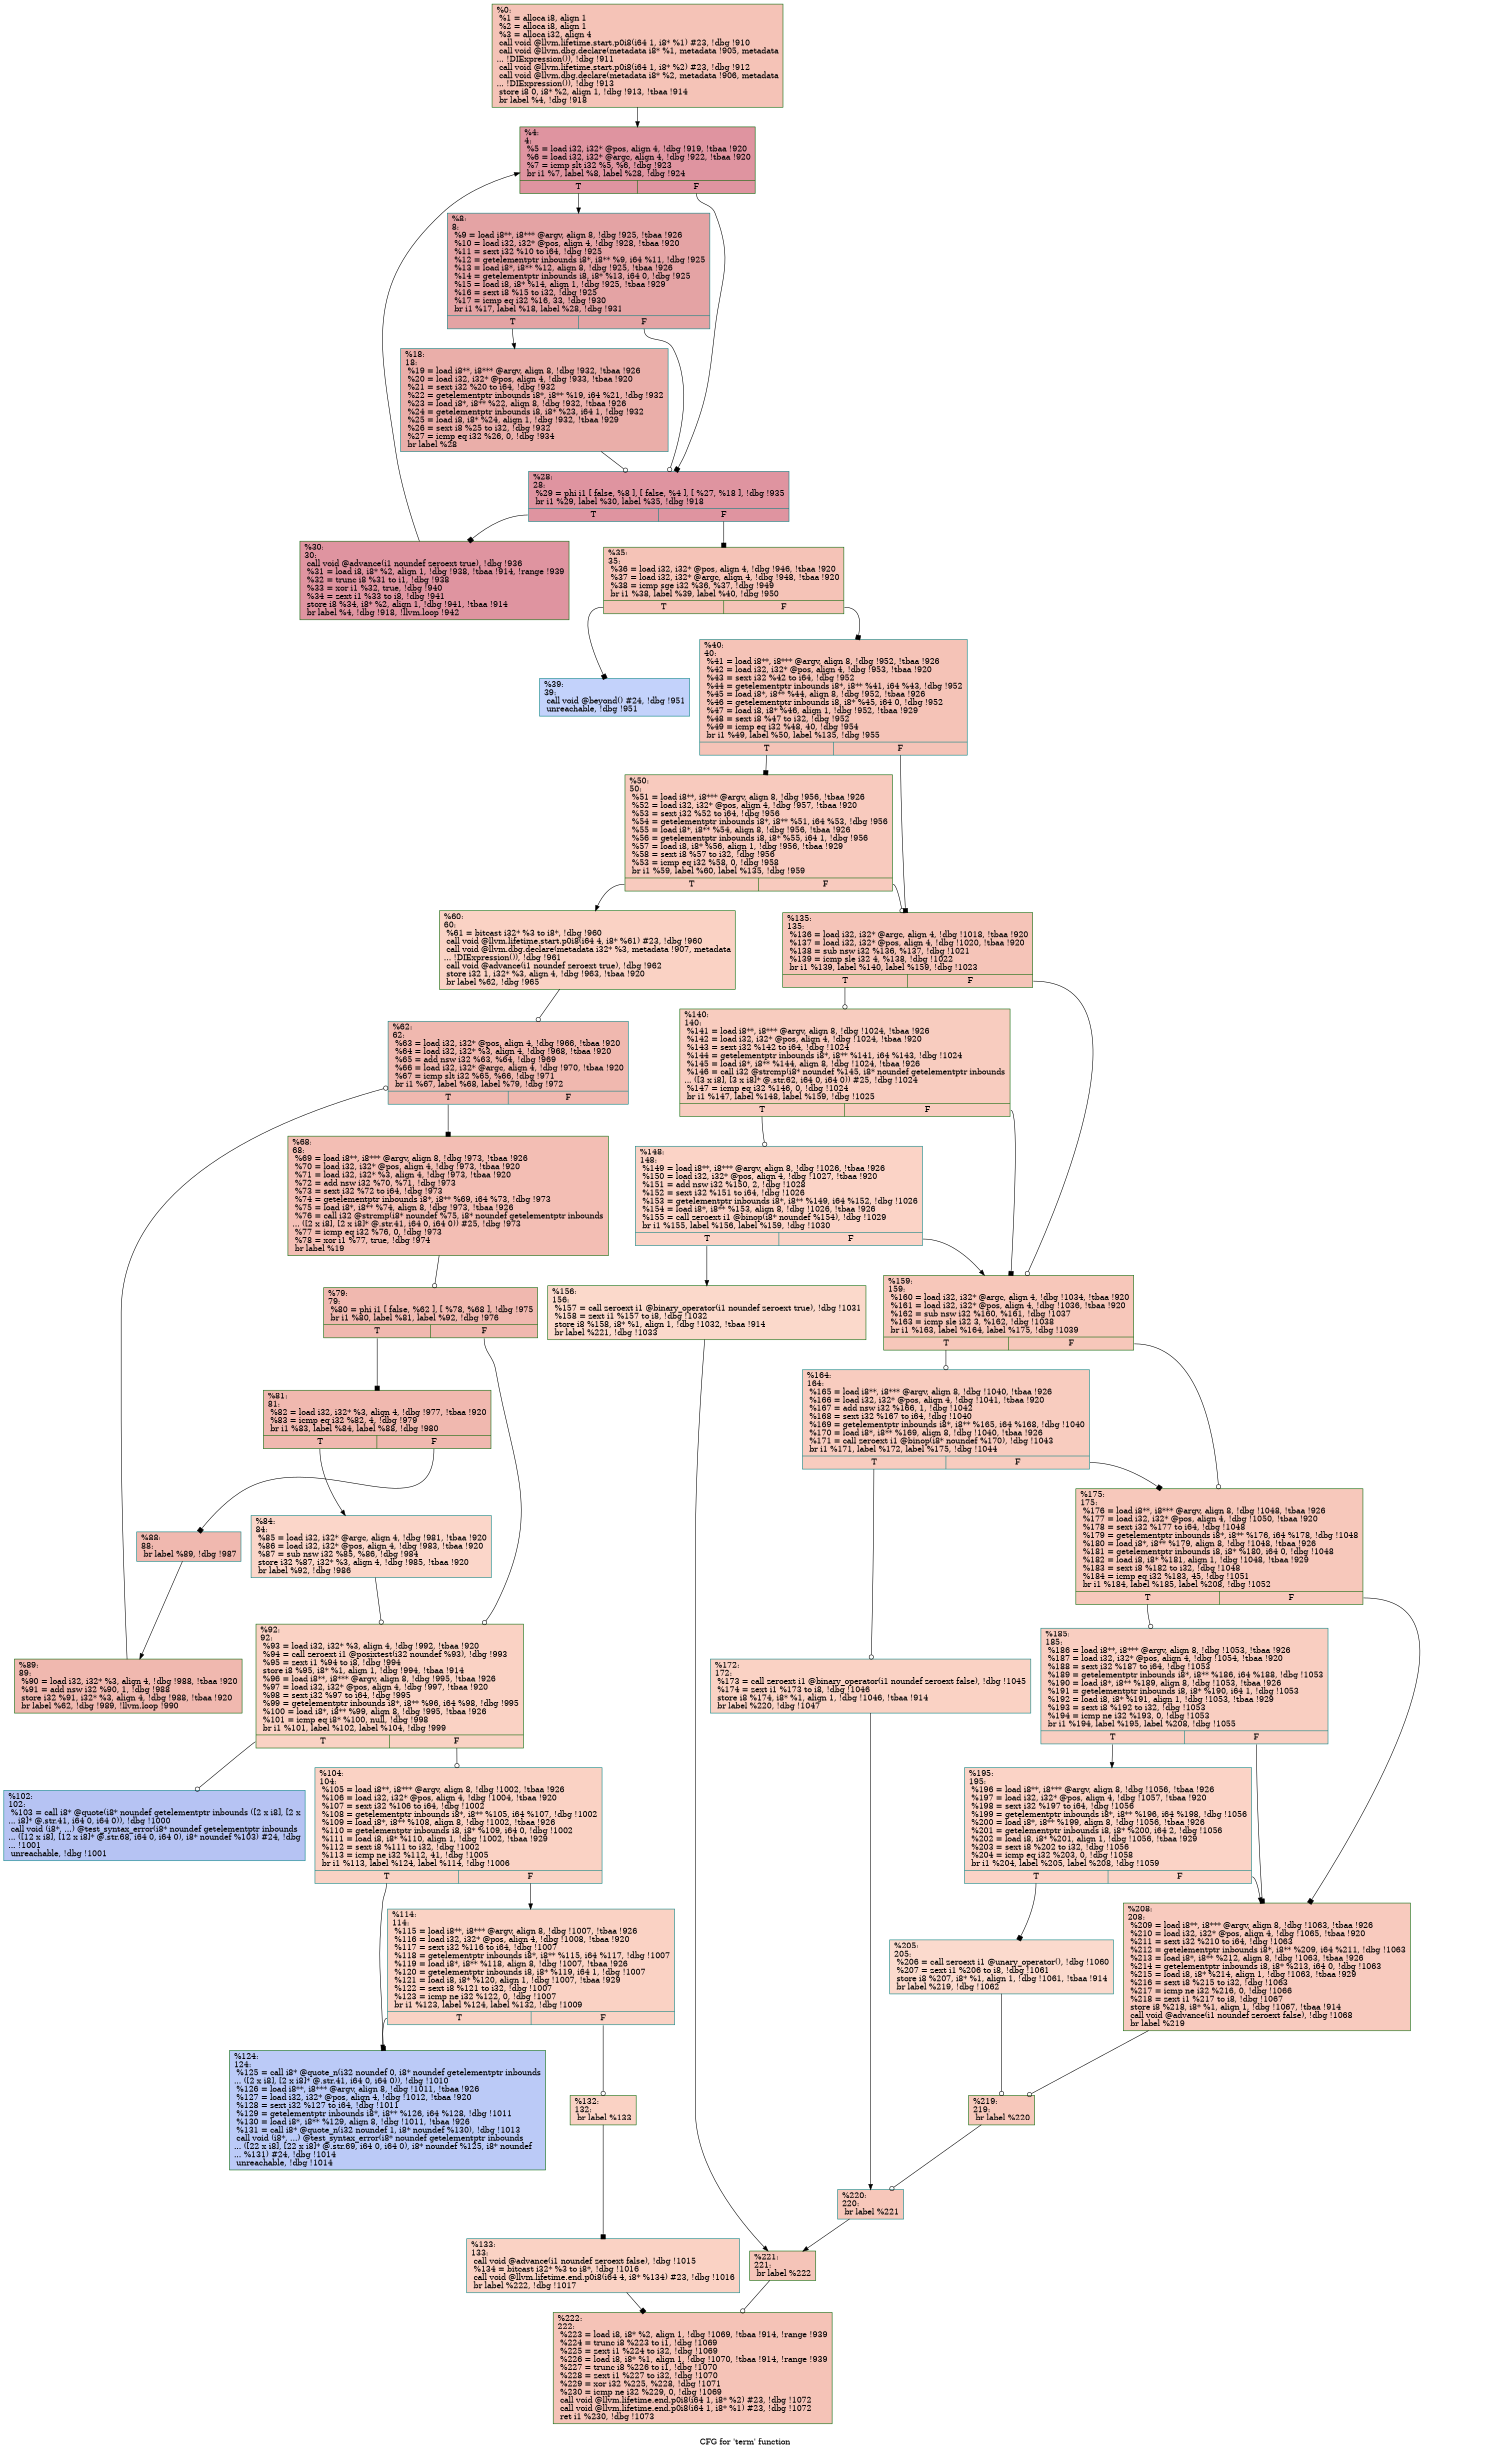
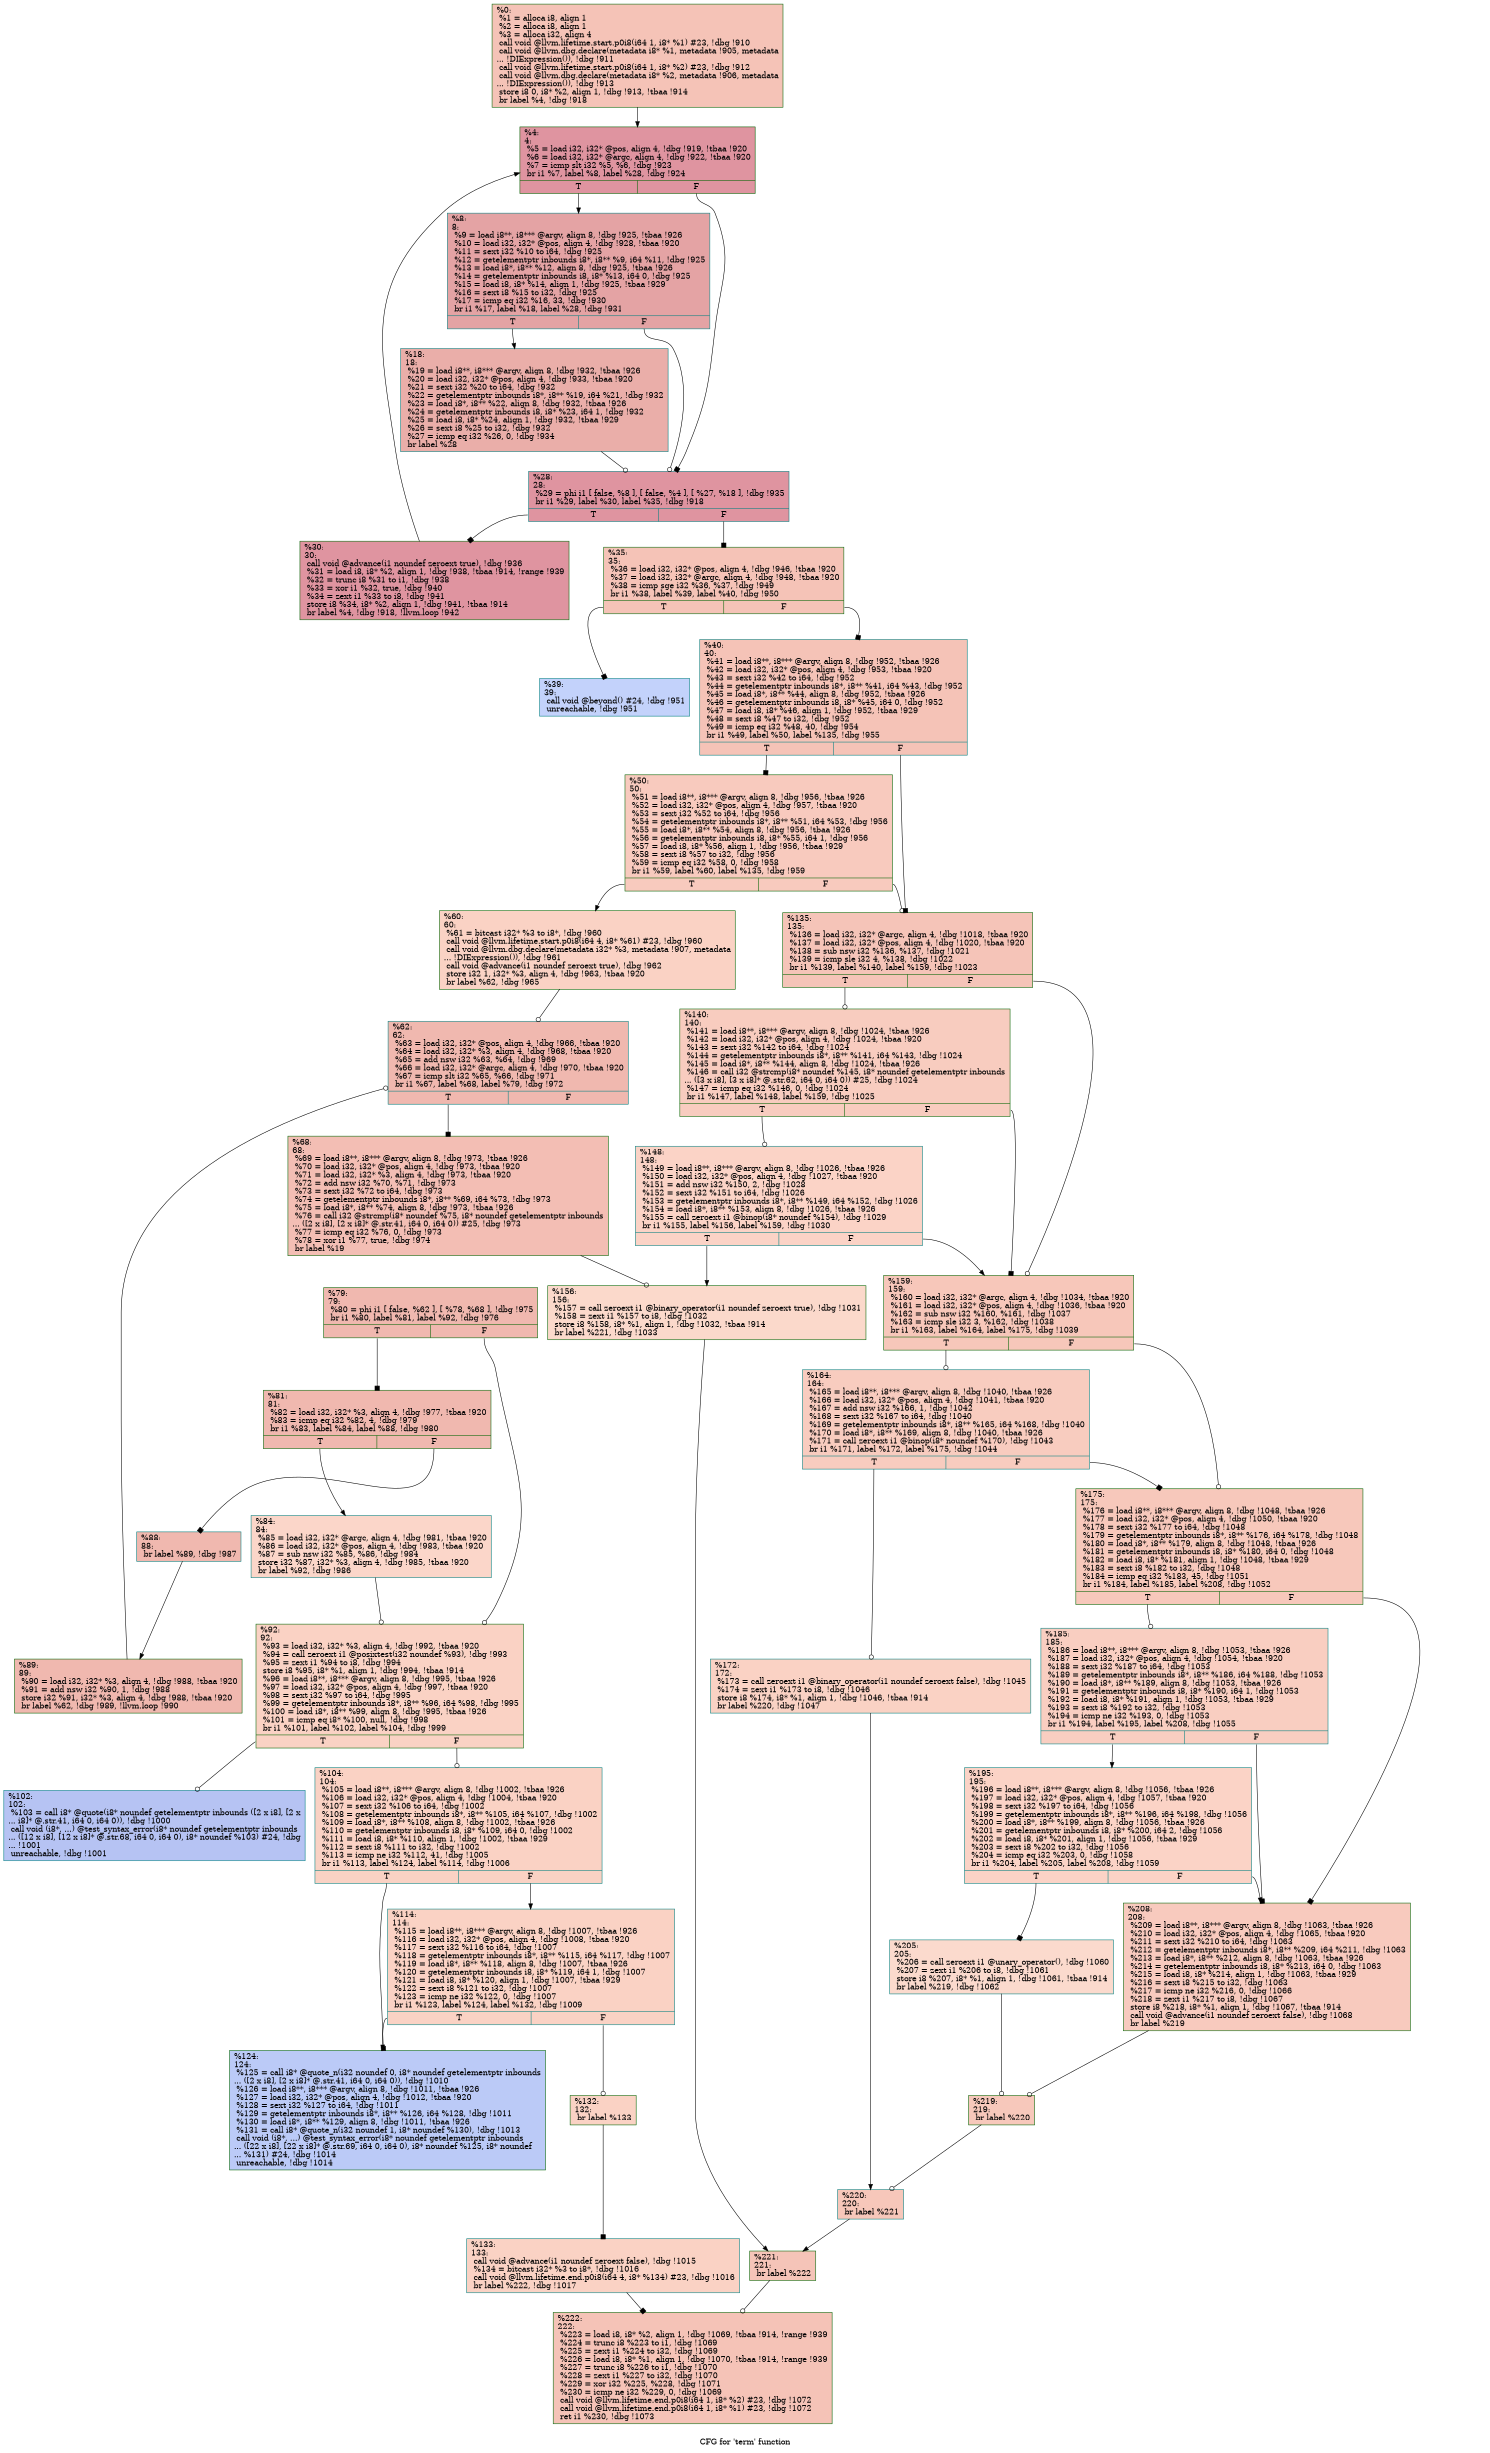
(704, 863) -> (704, 863)
(437, 1270) -> (613, 1270)
